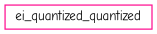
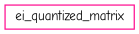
(79, 17) -> (70, 17)
